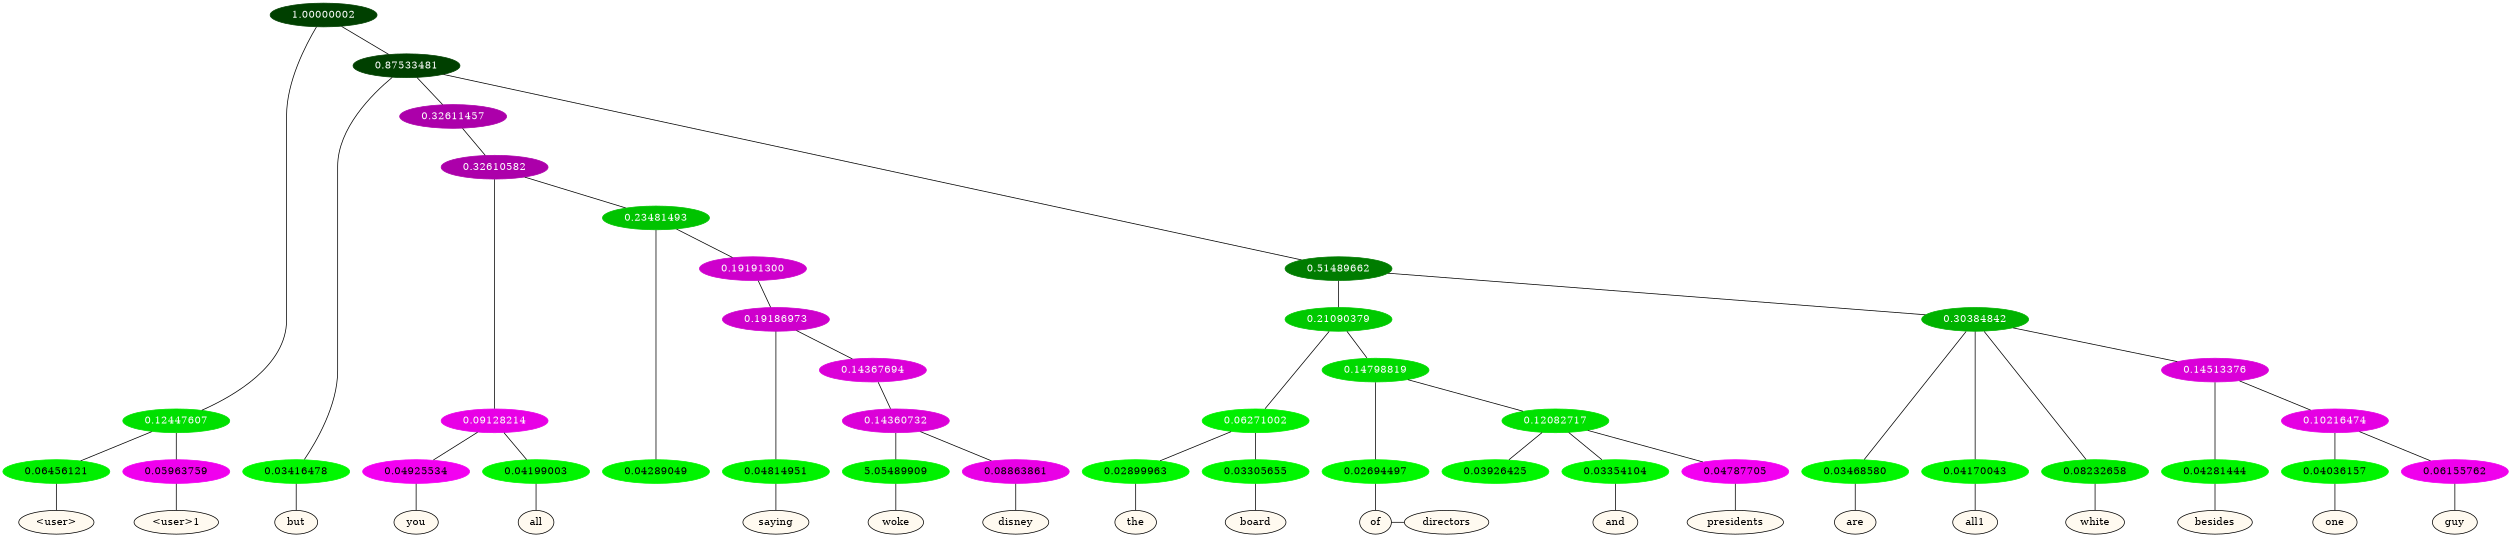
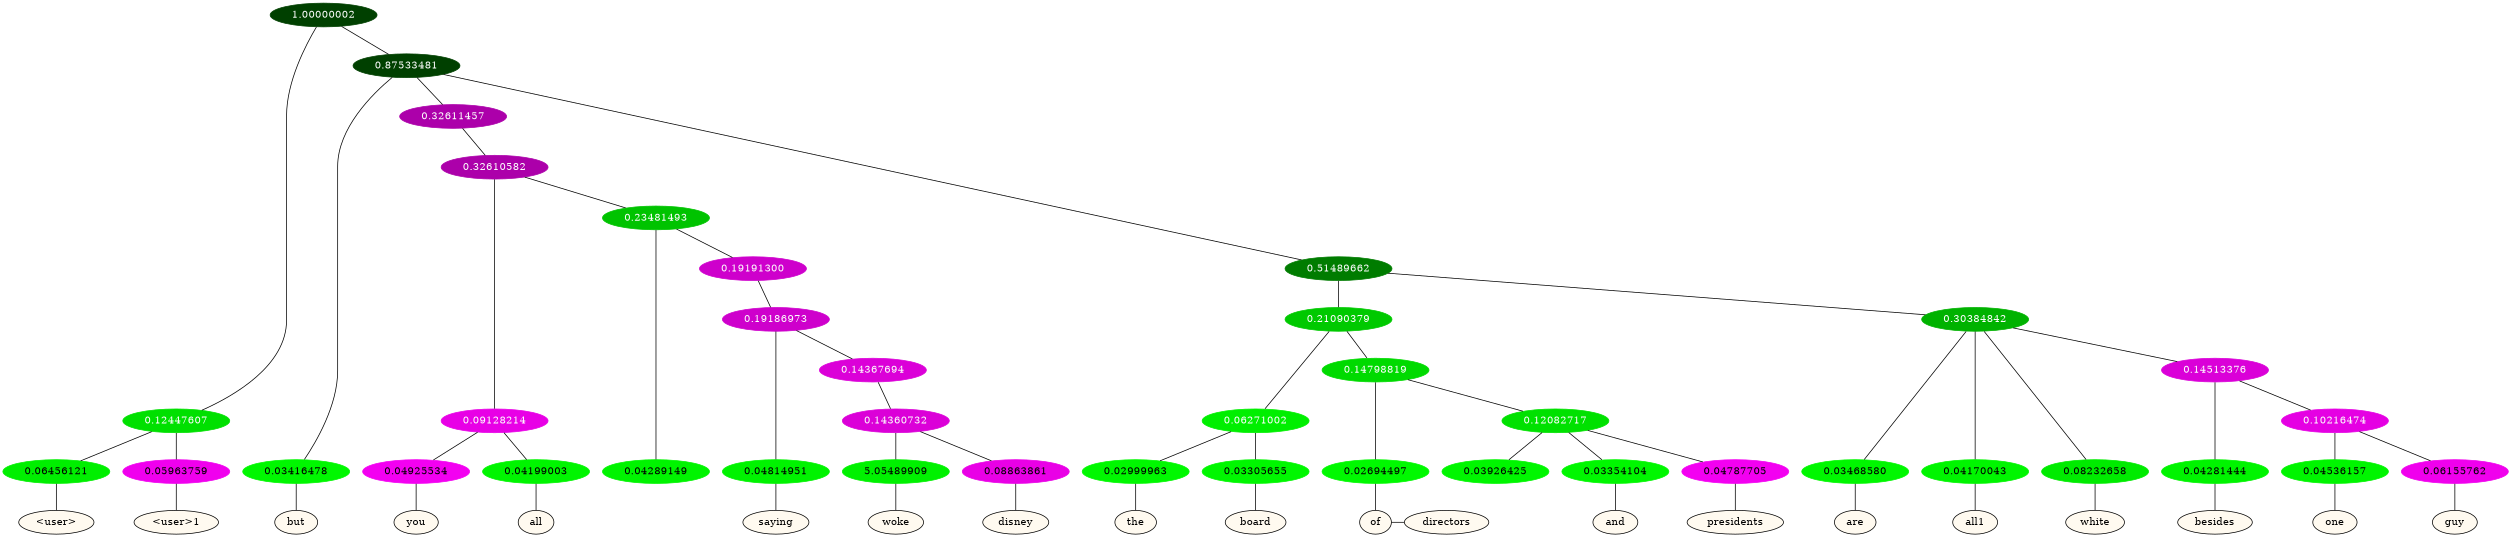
(656, 472) -> (656, 472)
(1136, 472) -> (1136, 472)
(2335, 472) -> (2335, 472)
